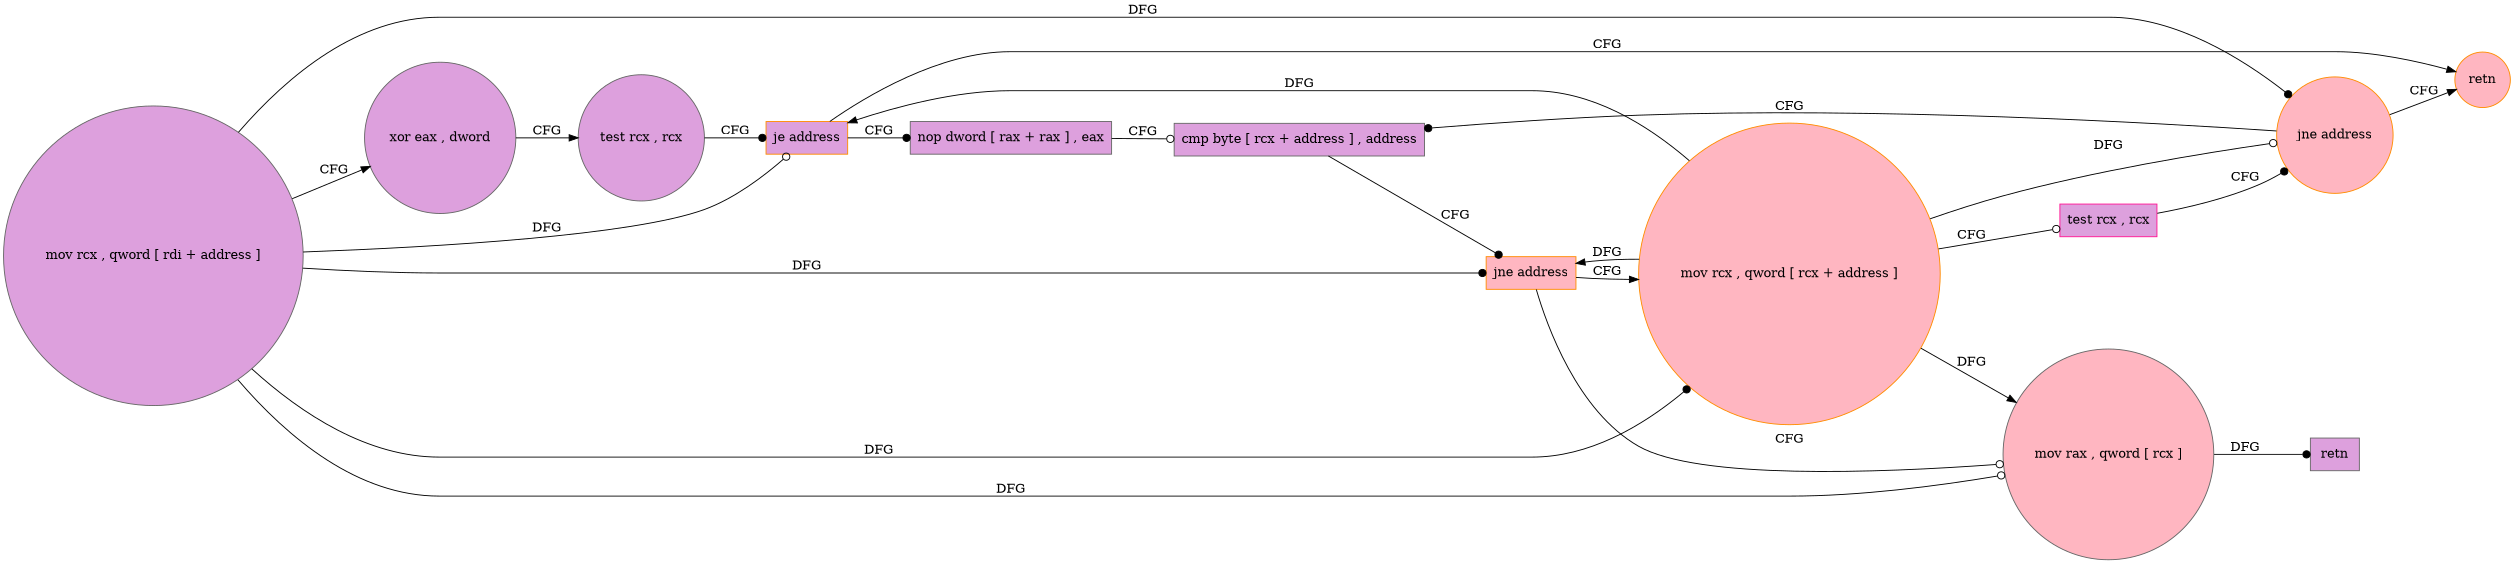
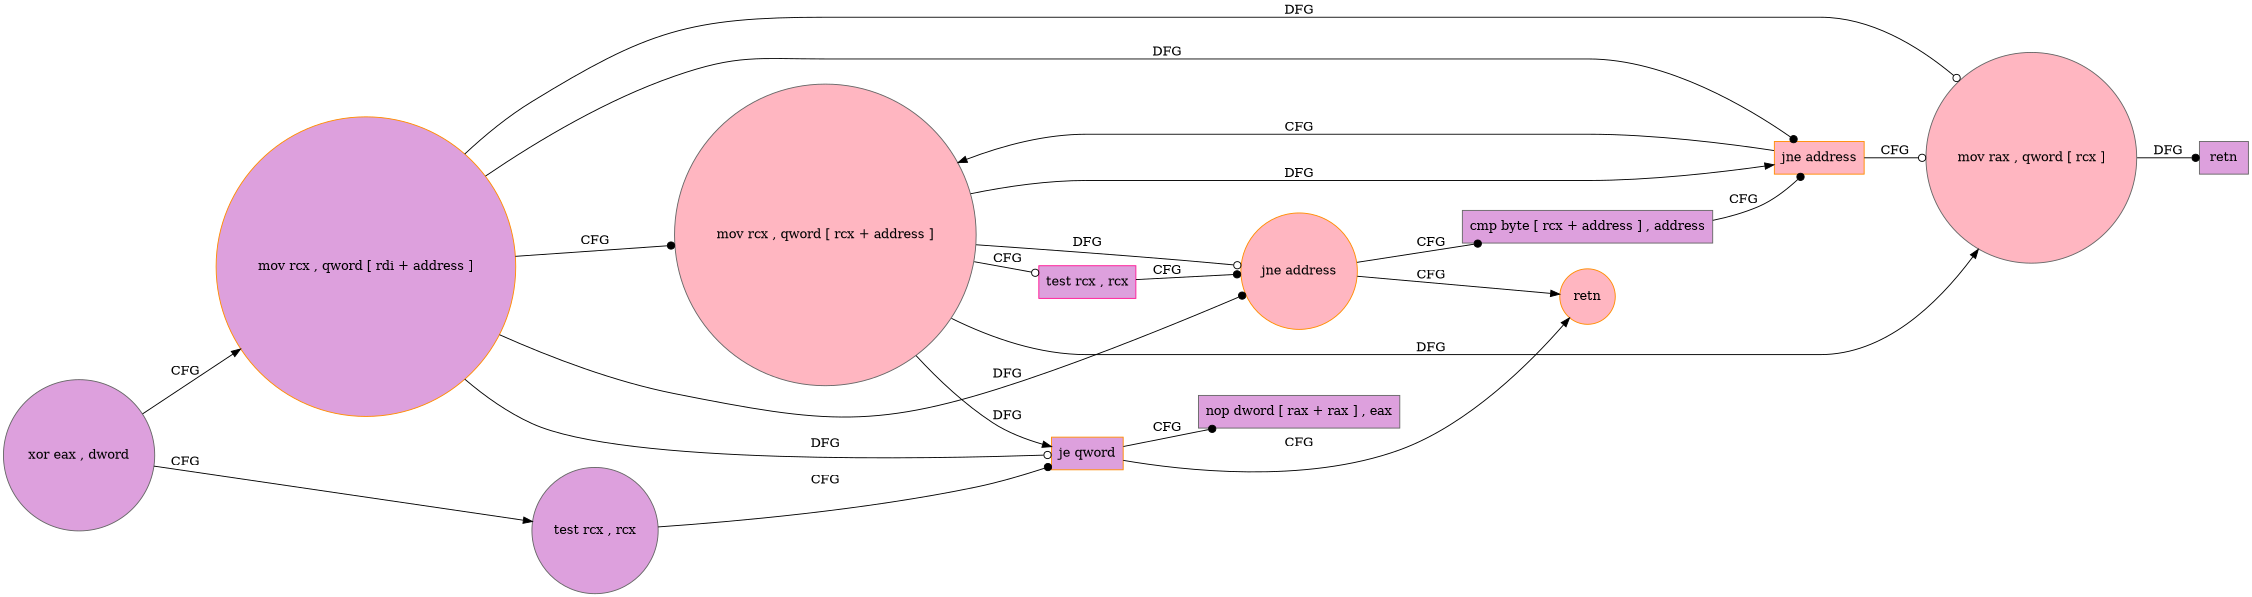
(807, 138) -> (1087, 453)
(1139, 139) -> none
(327, 184) -> (188, 384)
(153, 256) -> (366, 267)
(1789, 274) -> (825, 235)
(879, 450) -> (595, 241)
